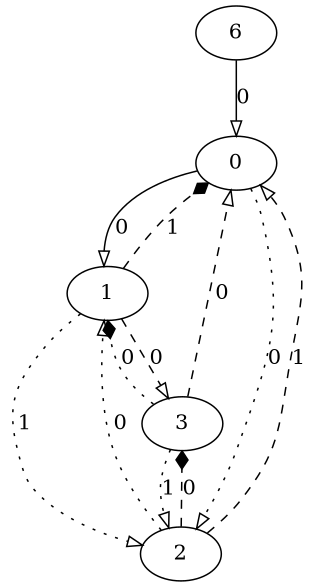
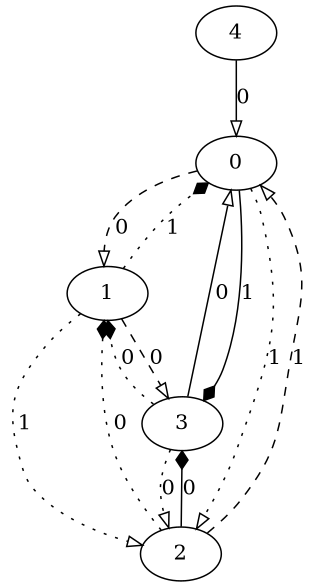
(236, 33) -> (236, 33)
(137, 197) -> (137, 197)
(155, 228) -> (155, 228)
none -> (240, 290)
(208, 301) -> (208, 301)
(275, 359) -> (275, 359)
(110, 439) -> (110, 439)
(169, 489) -> (169, 489)
(182, 498) -> (182, 498)
